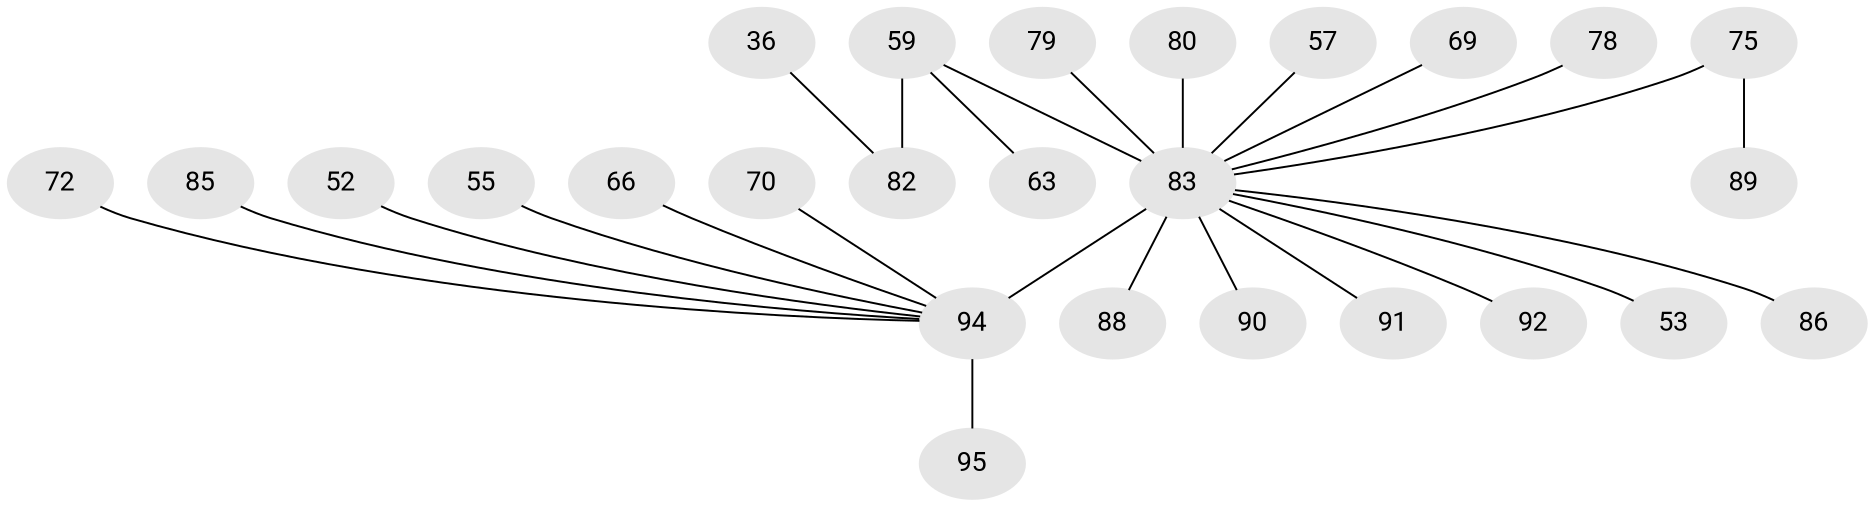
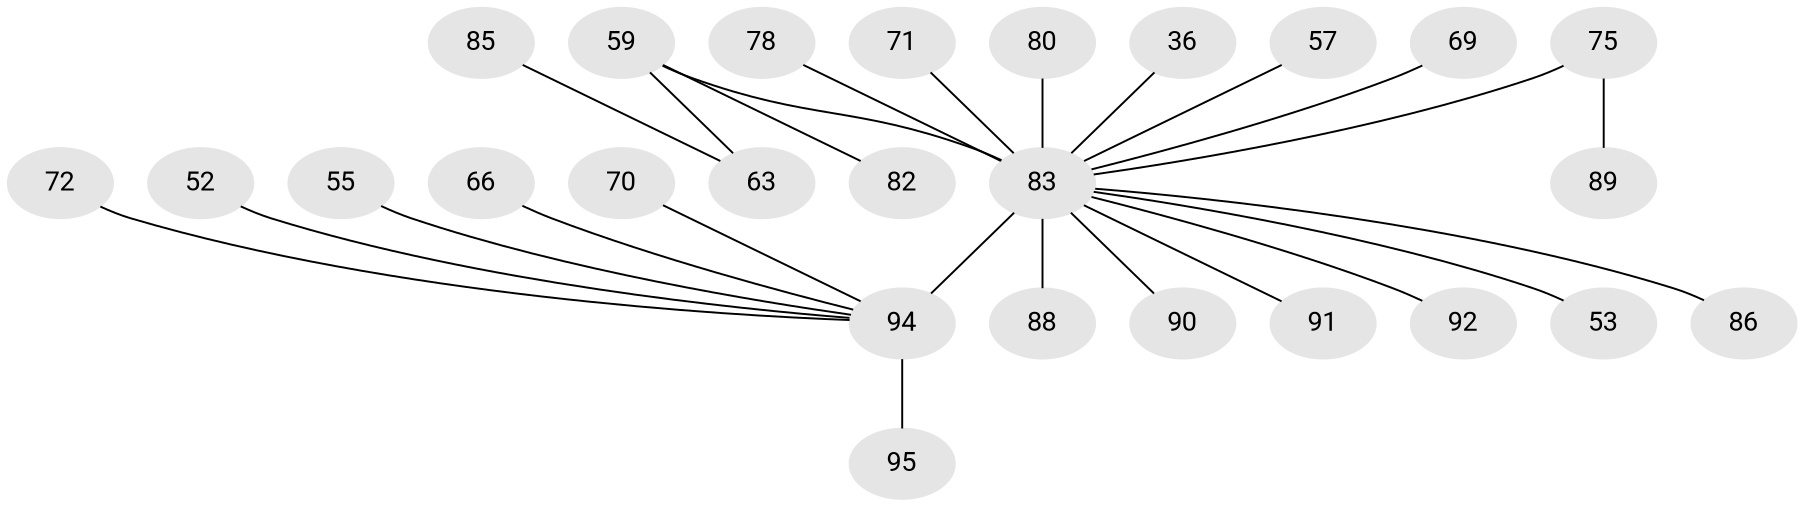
(1043, 43) -> (902, 43)
(832, 113) -> (1113, 113)
(576, 284) -> (622, 113)
